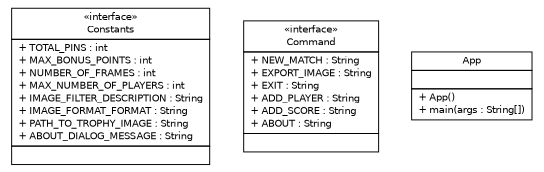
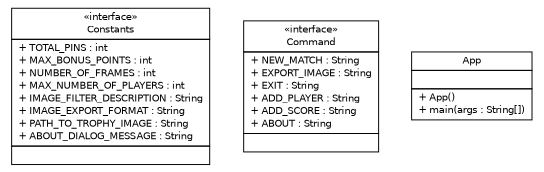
(103, 111) -> (102, 111)
